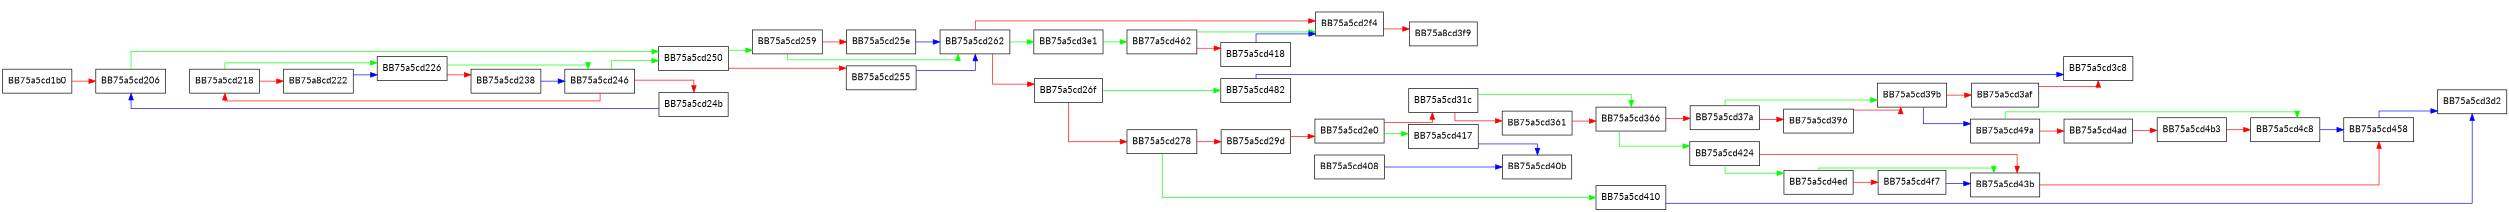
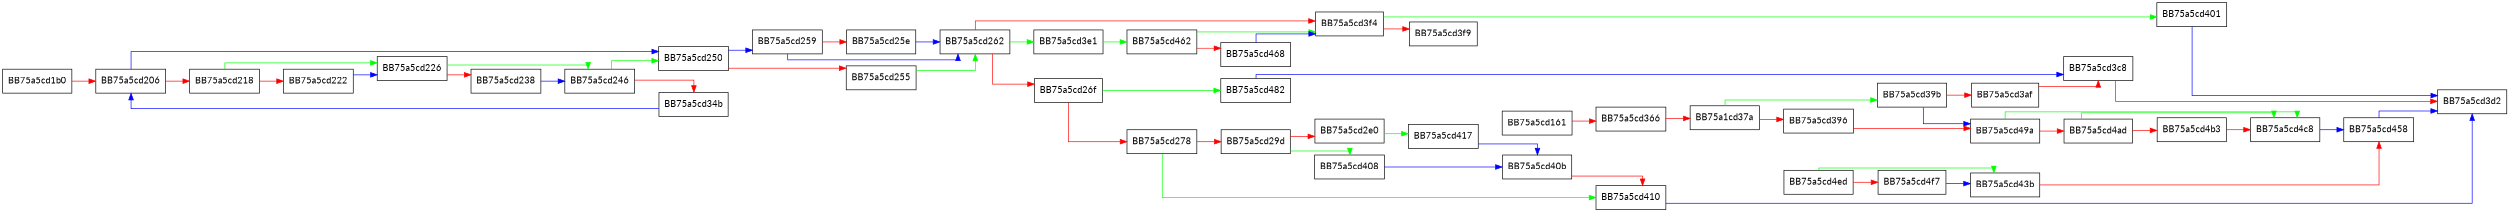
none -> (2192, 15)
(1350, 24) -> (1350, 24)
(1443, 34) -> (1443, 34)
(1162, 42) -> (1162, 42)
(737, 50) -> (737, 50)
(383, 52) -> (383, 52)
(1256, 55) -> (1256, 55)
(870, 60) -> (870, 60)
(951, 71) -> (951, 71)
(318, 81) -> (318, 81)
(1443, 100) -> none
(416, 101) -> (174, 81)
none -> (2263, 101)
(694, 104) -> (694, 104)
(1877, 110) -> (1909, 128)
none -> (2175, 113)
(1725, 118) -> (1725, 118)
(1537, 123) -> (1537, 123)
none -> (1320, 151)
(1725, 154) -> none
none -> (1609, 176)
